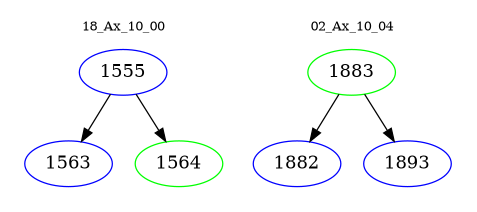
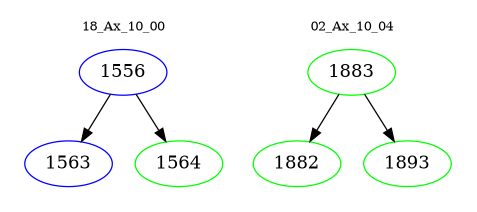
(123, 72) -> (123, 72)
(297, 164) -> (297, 164)
(407, 164) -> (407, 164)
